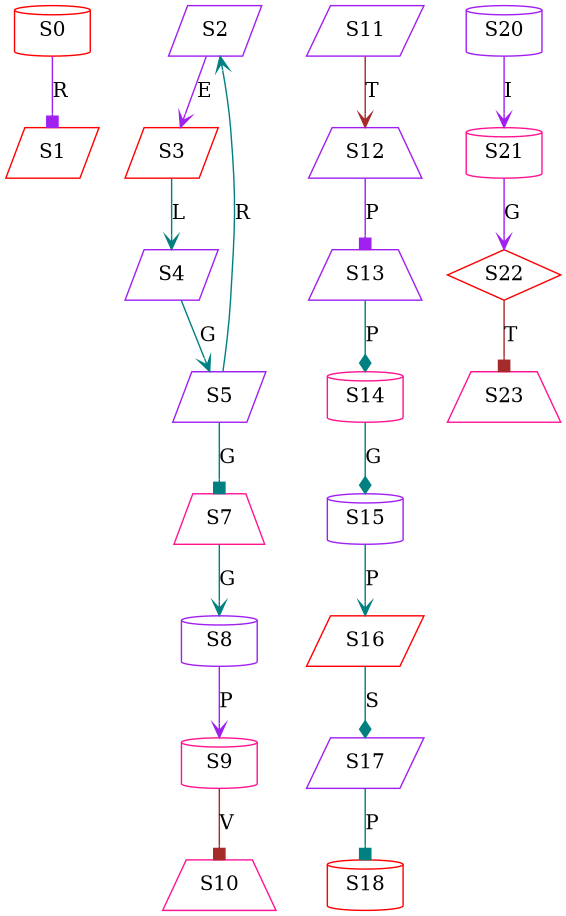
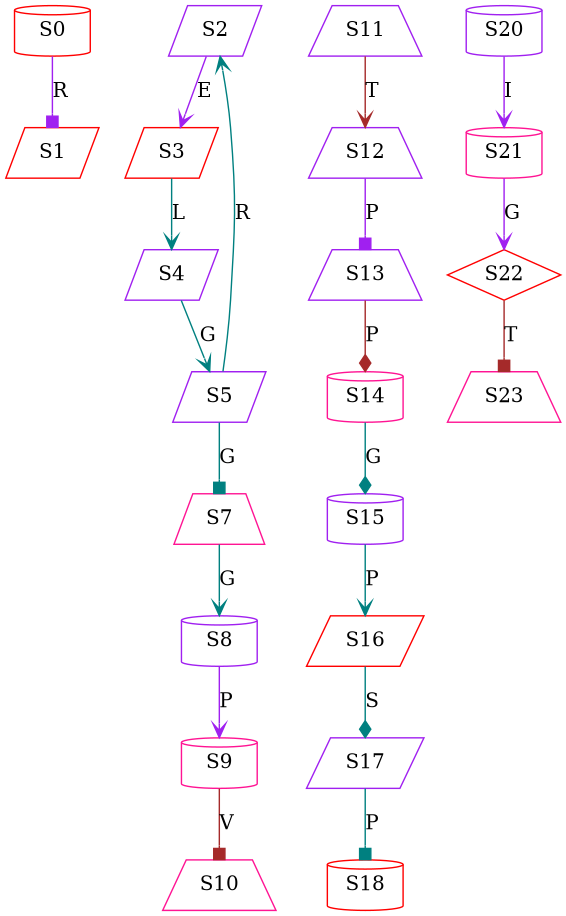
(365, 31) -> (365, 31)
(365, 328) -> (365, 328)
